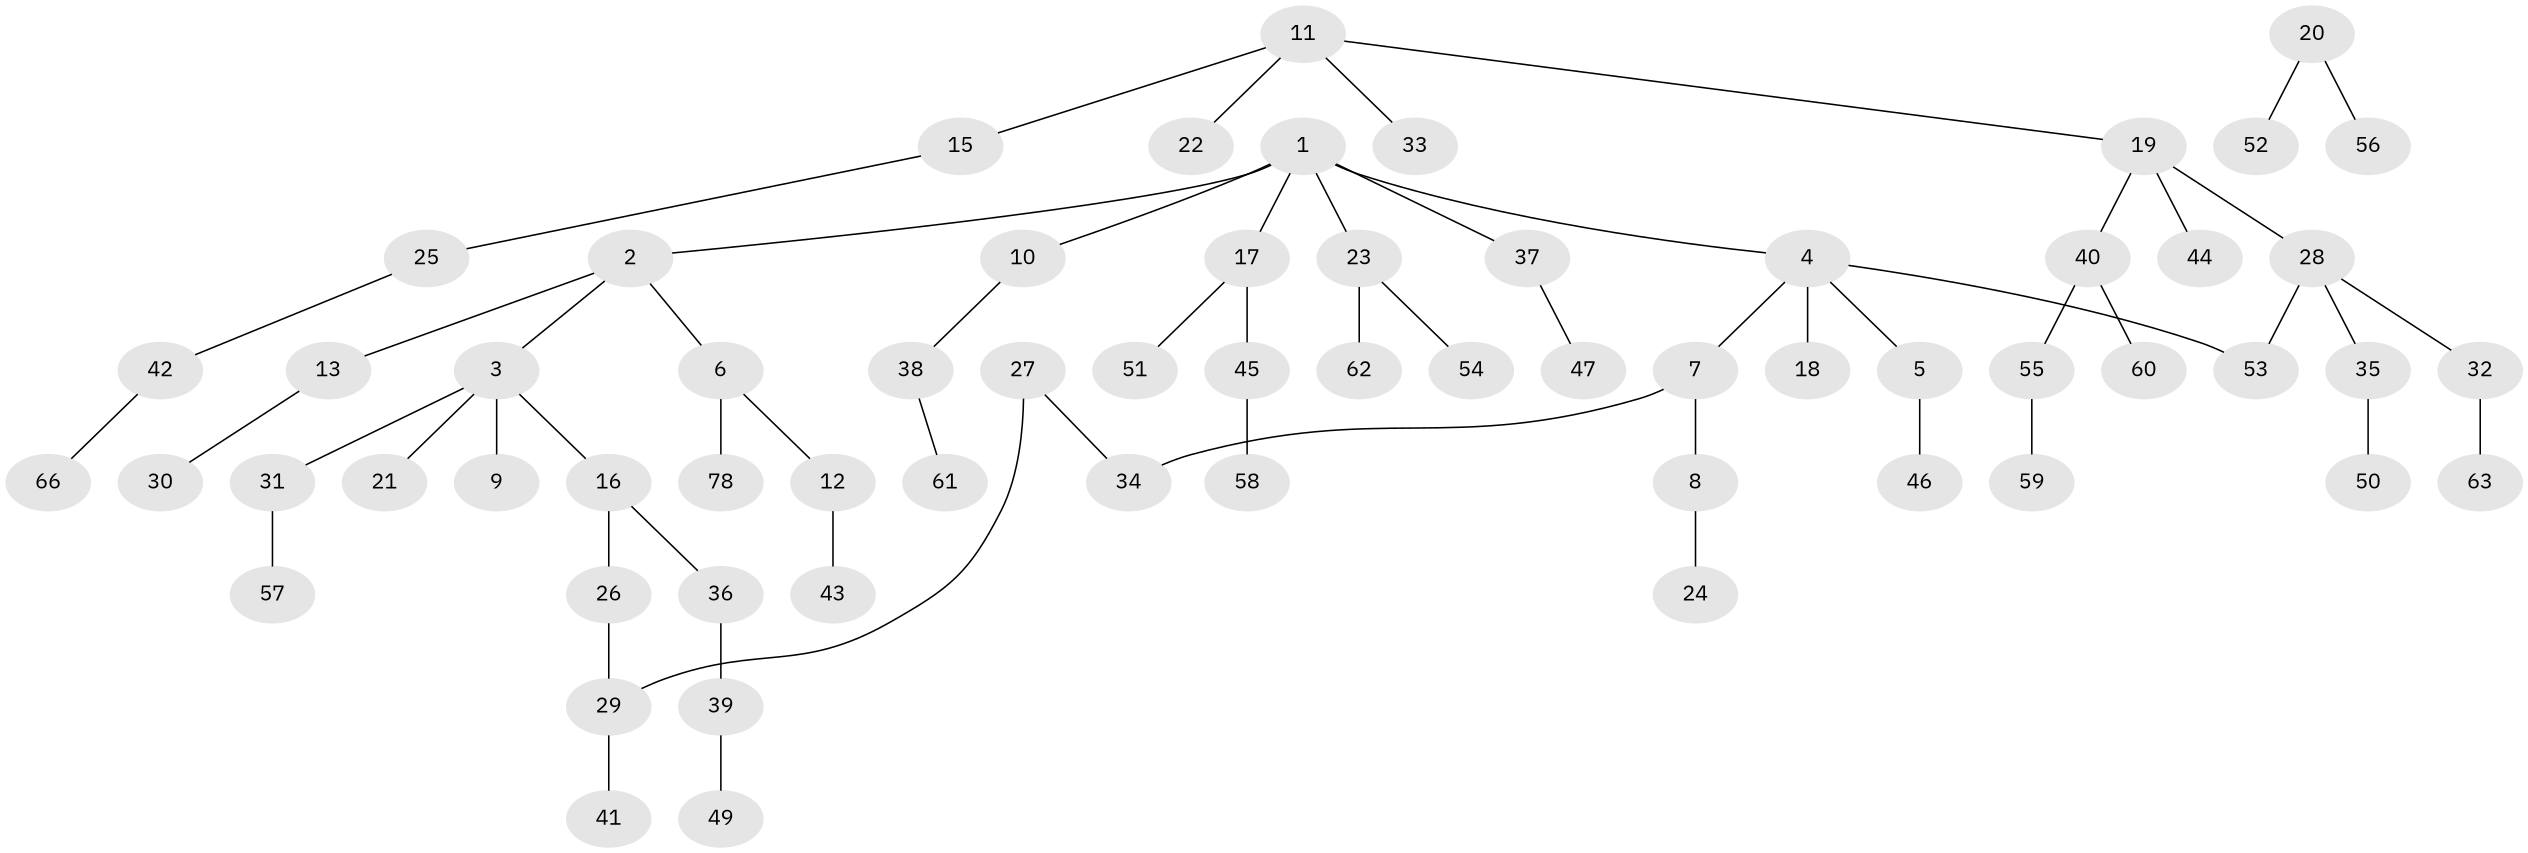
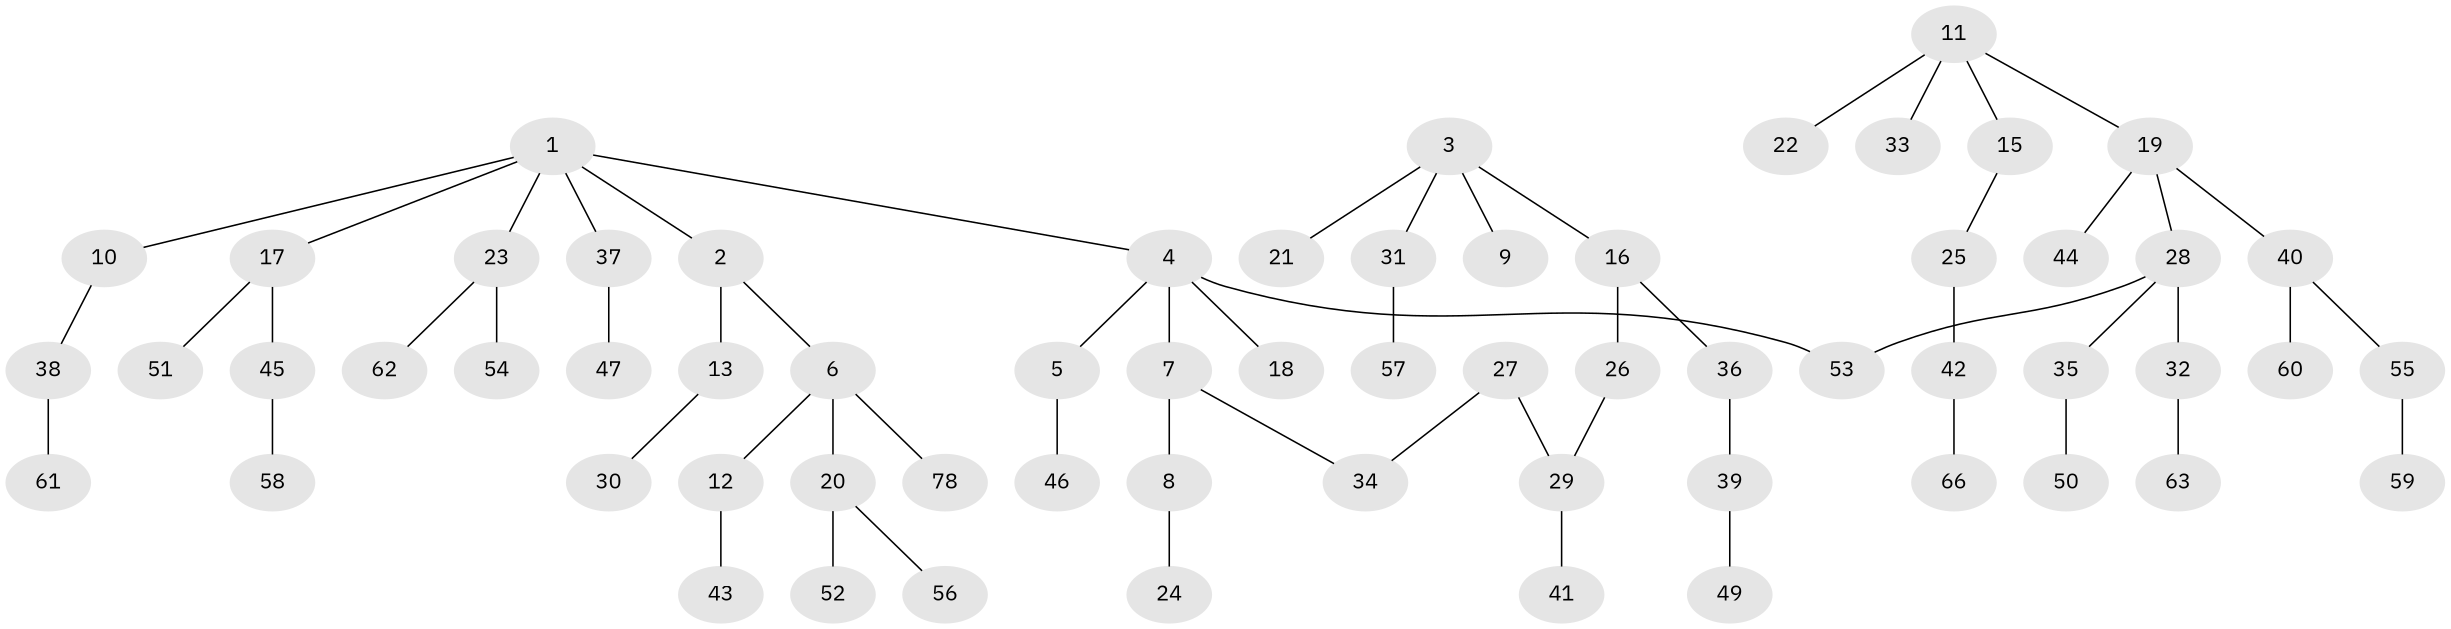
(564, 315) -> none
none -> (833, 427)
